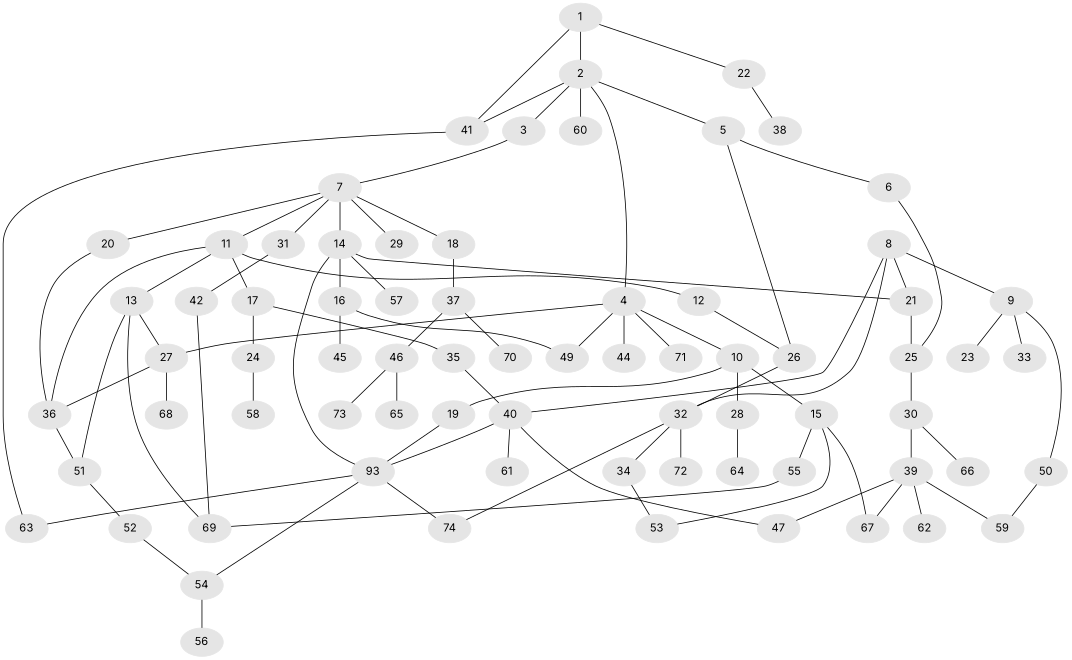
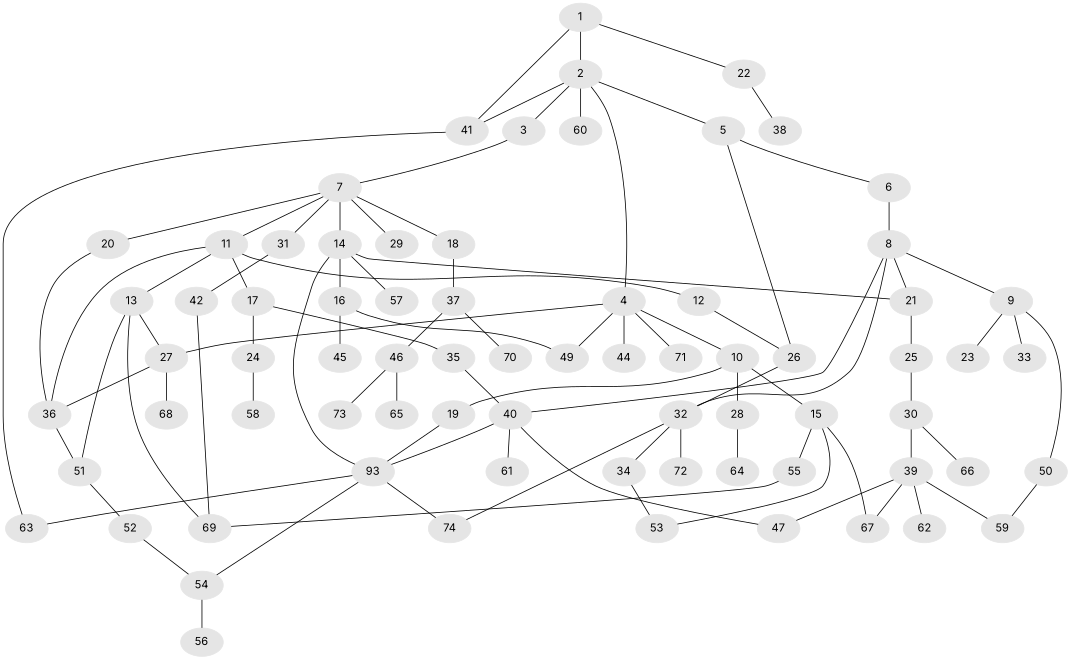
(937, 275) -> (889, 216)
